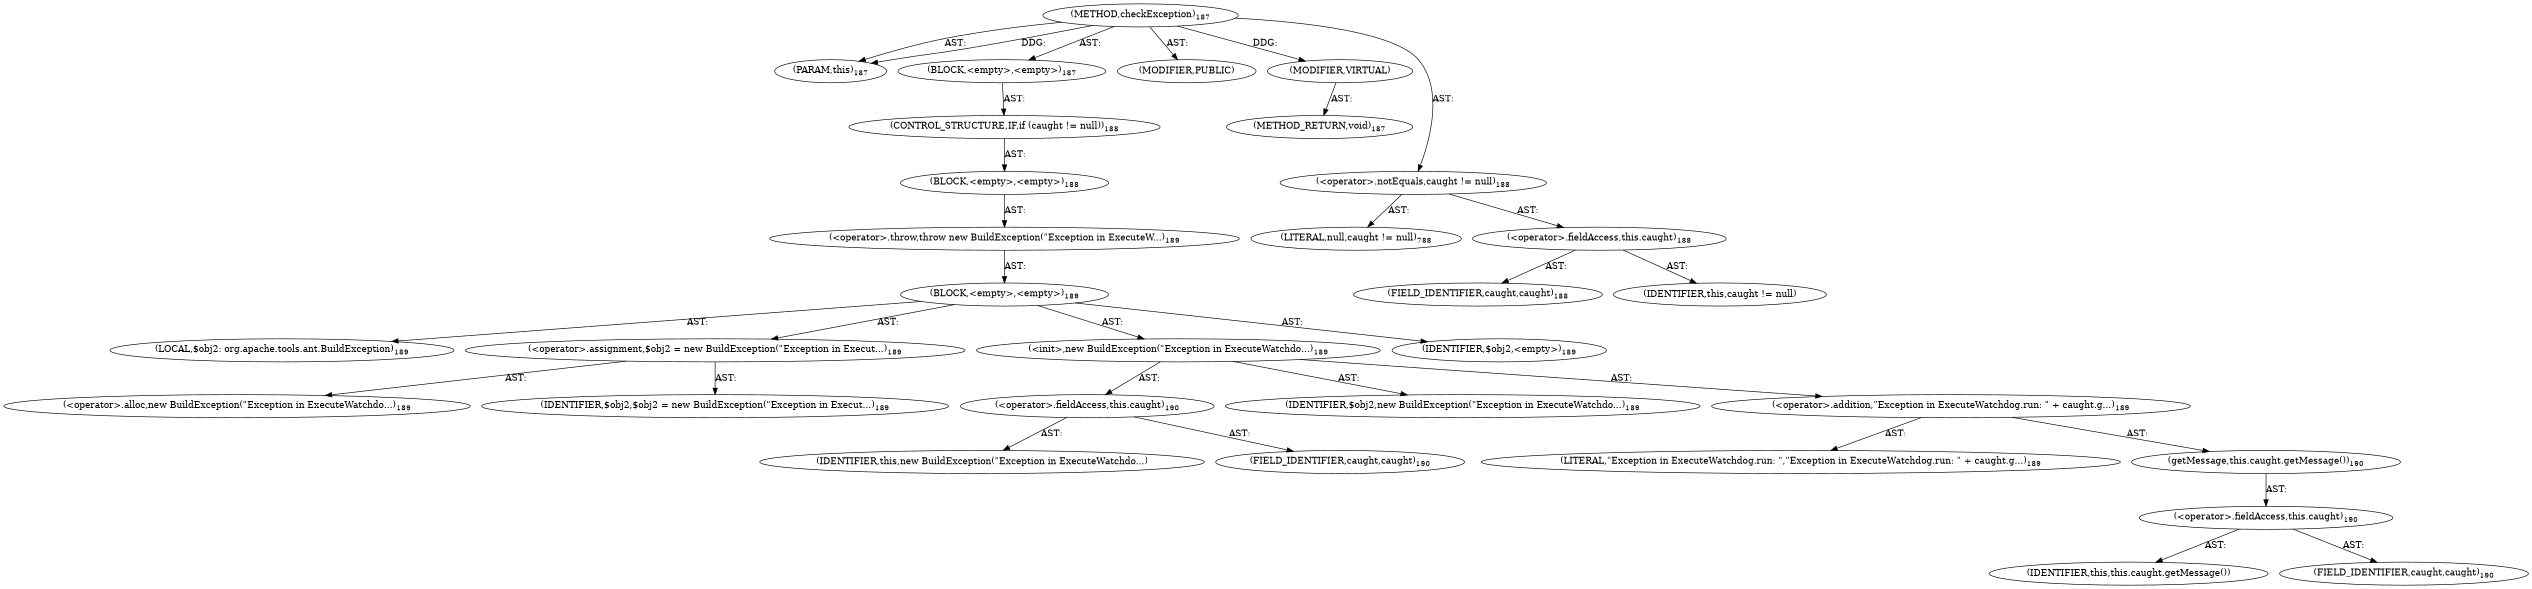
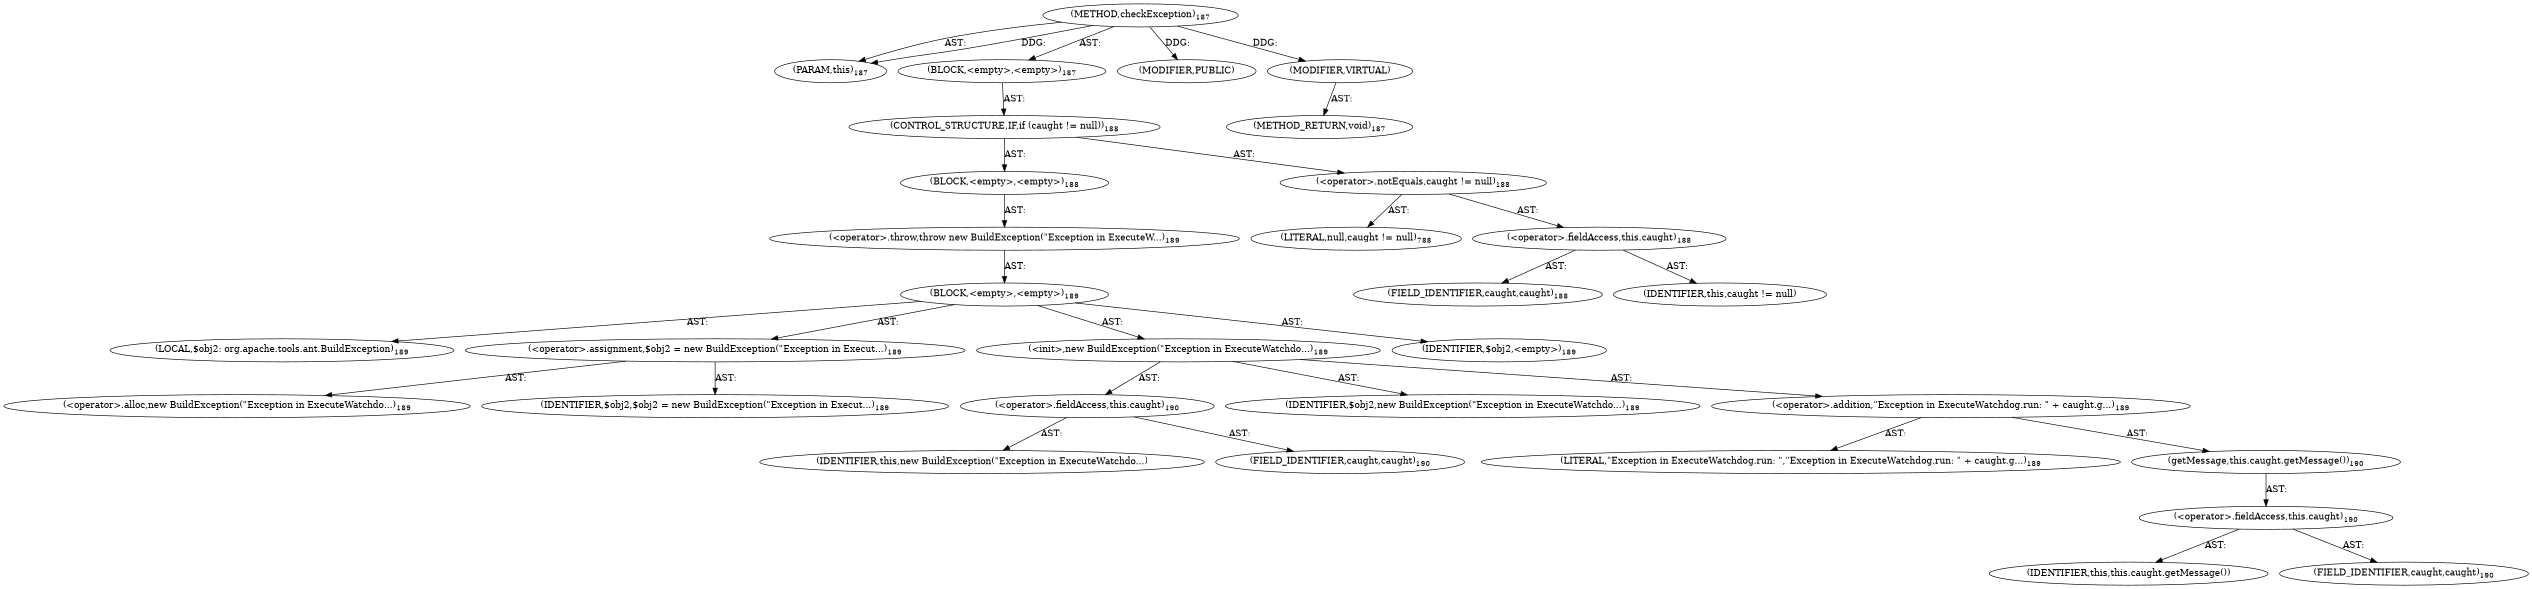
(1384, 40) -> (1207, 155)
(1179, 43) -> (1179, 43)
